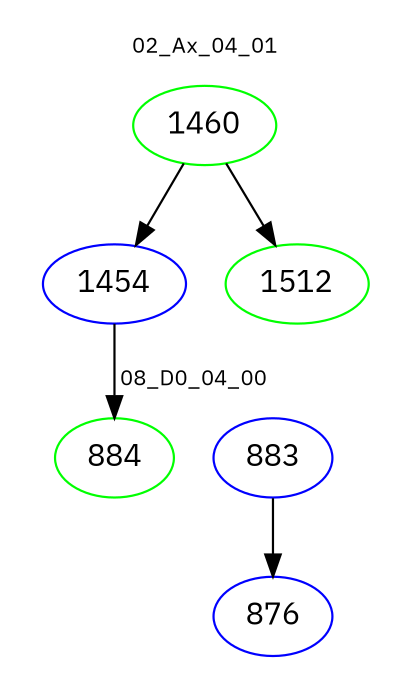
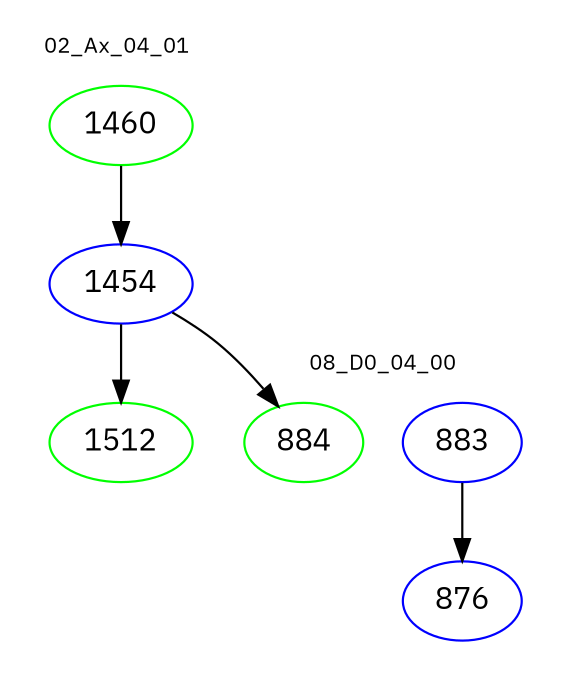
(245, 195) -> (121, 352)
